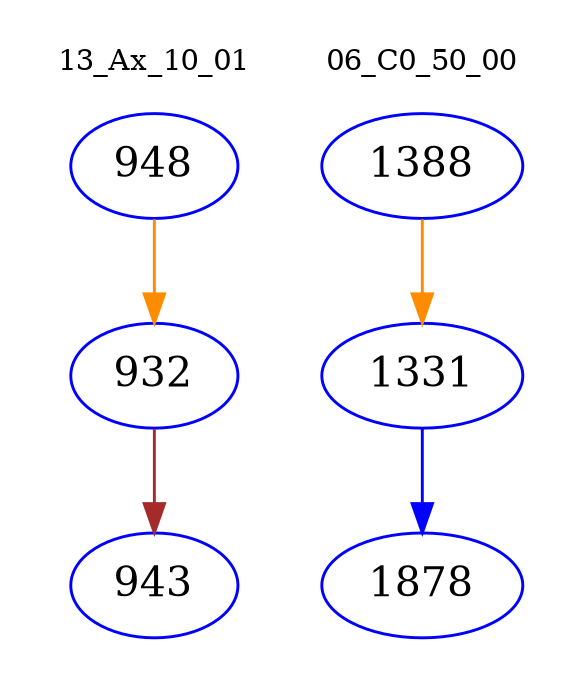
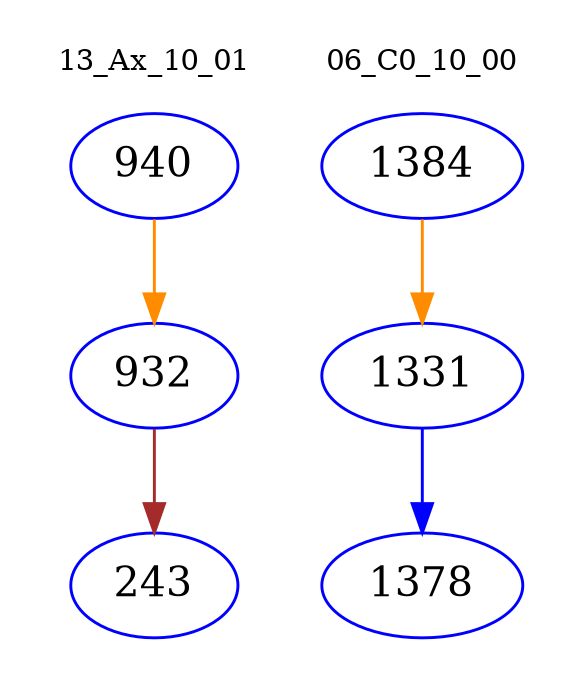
(422, 63) -> (422, 63)
(154, 166) -> (154, 166)
(422, 166) -> (422, 166)
(154, 585) -> (154, 585)
(422, 585) -> (422, 585)
